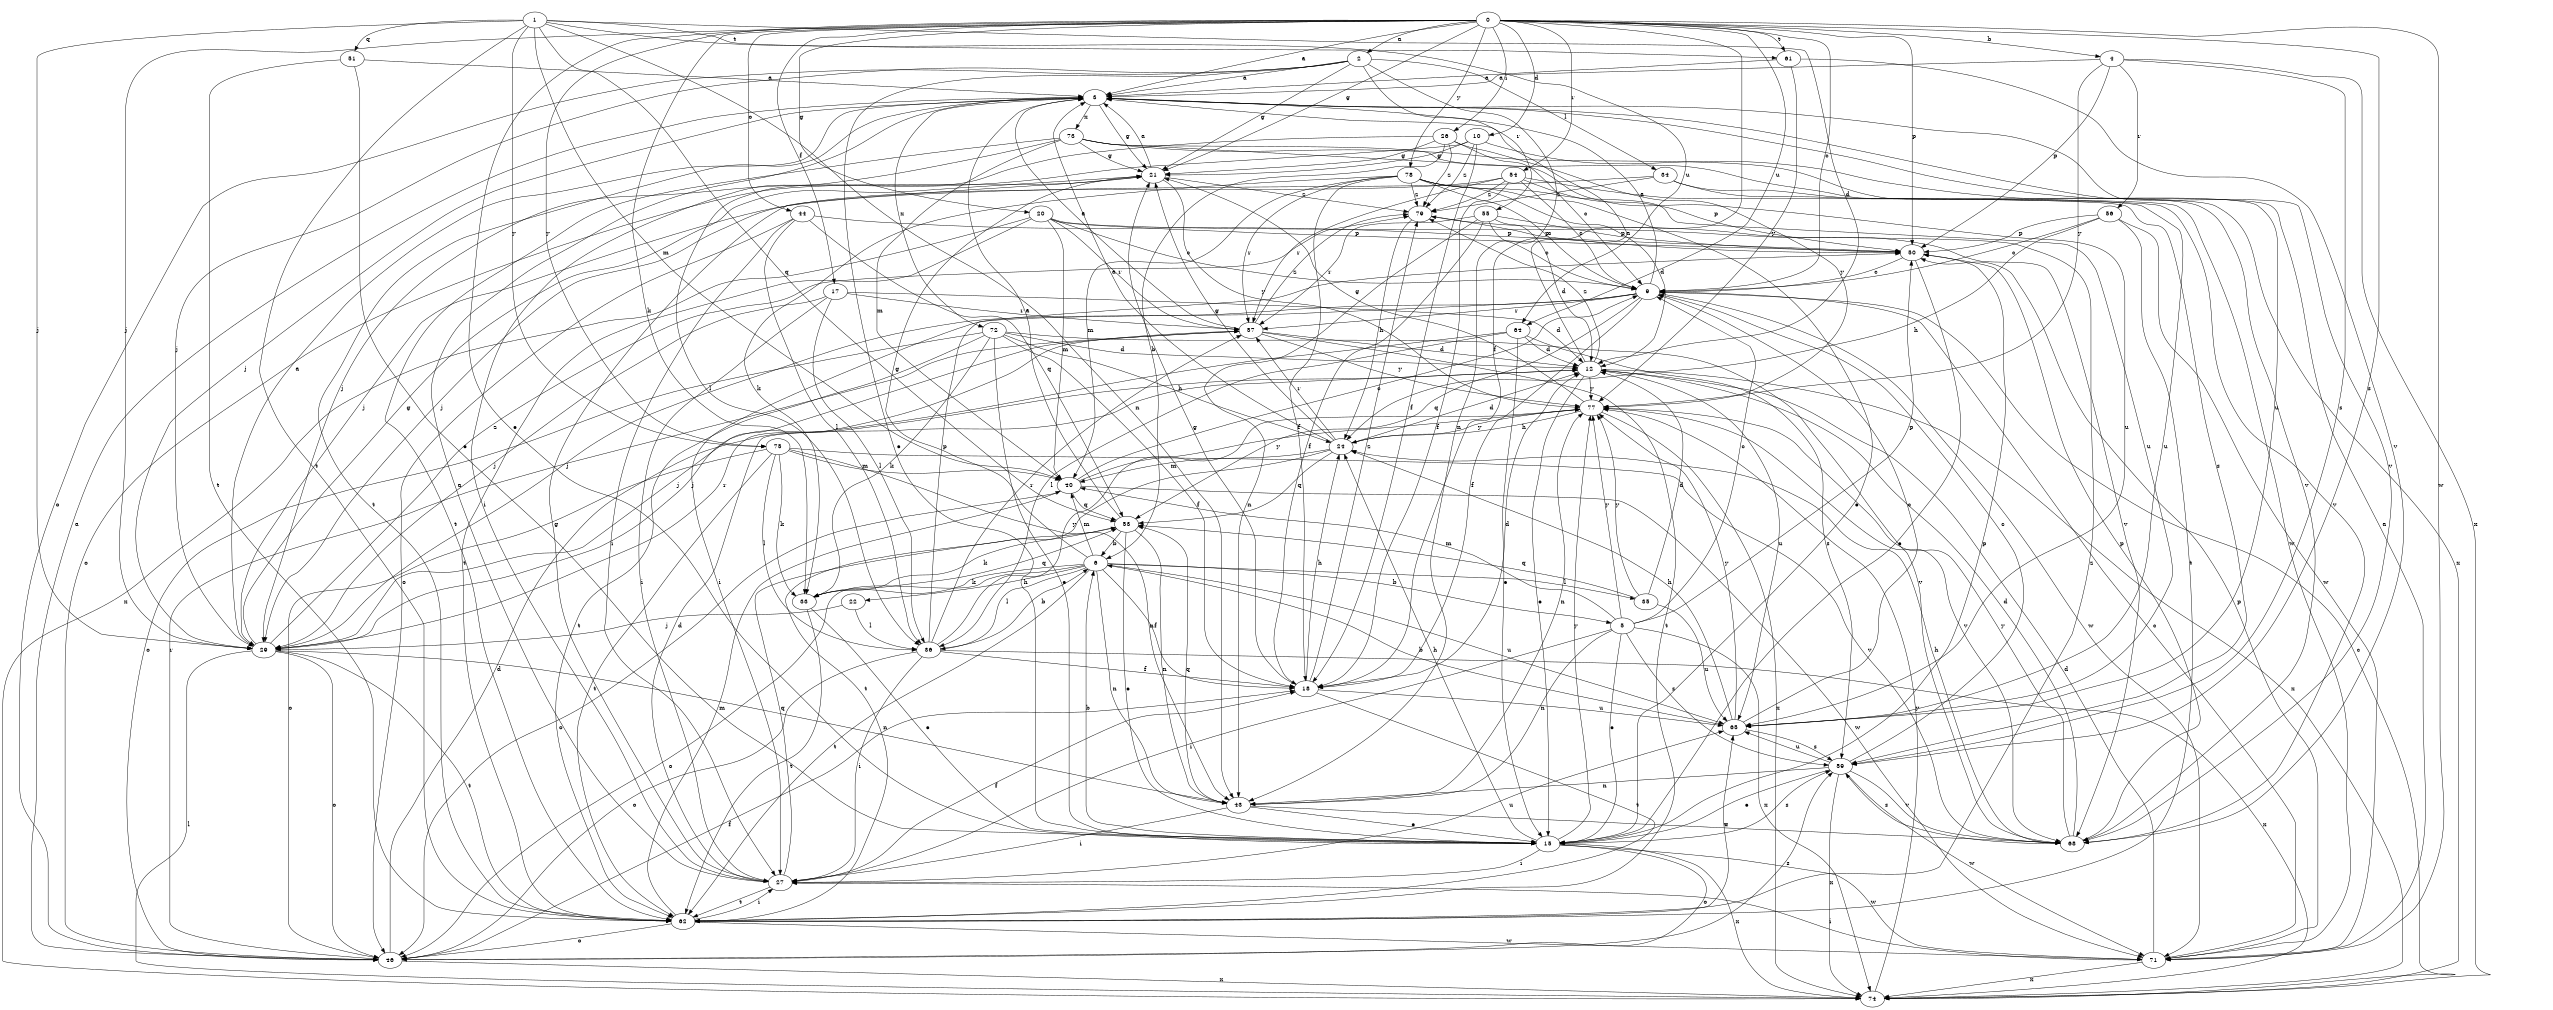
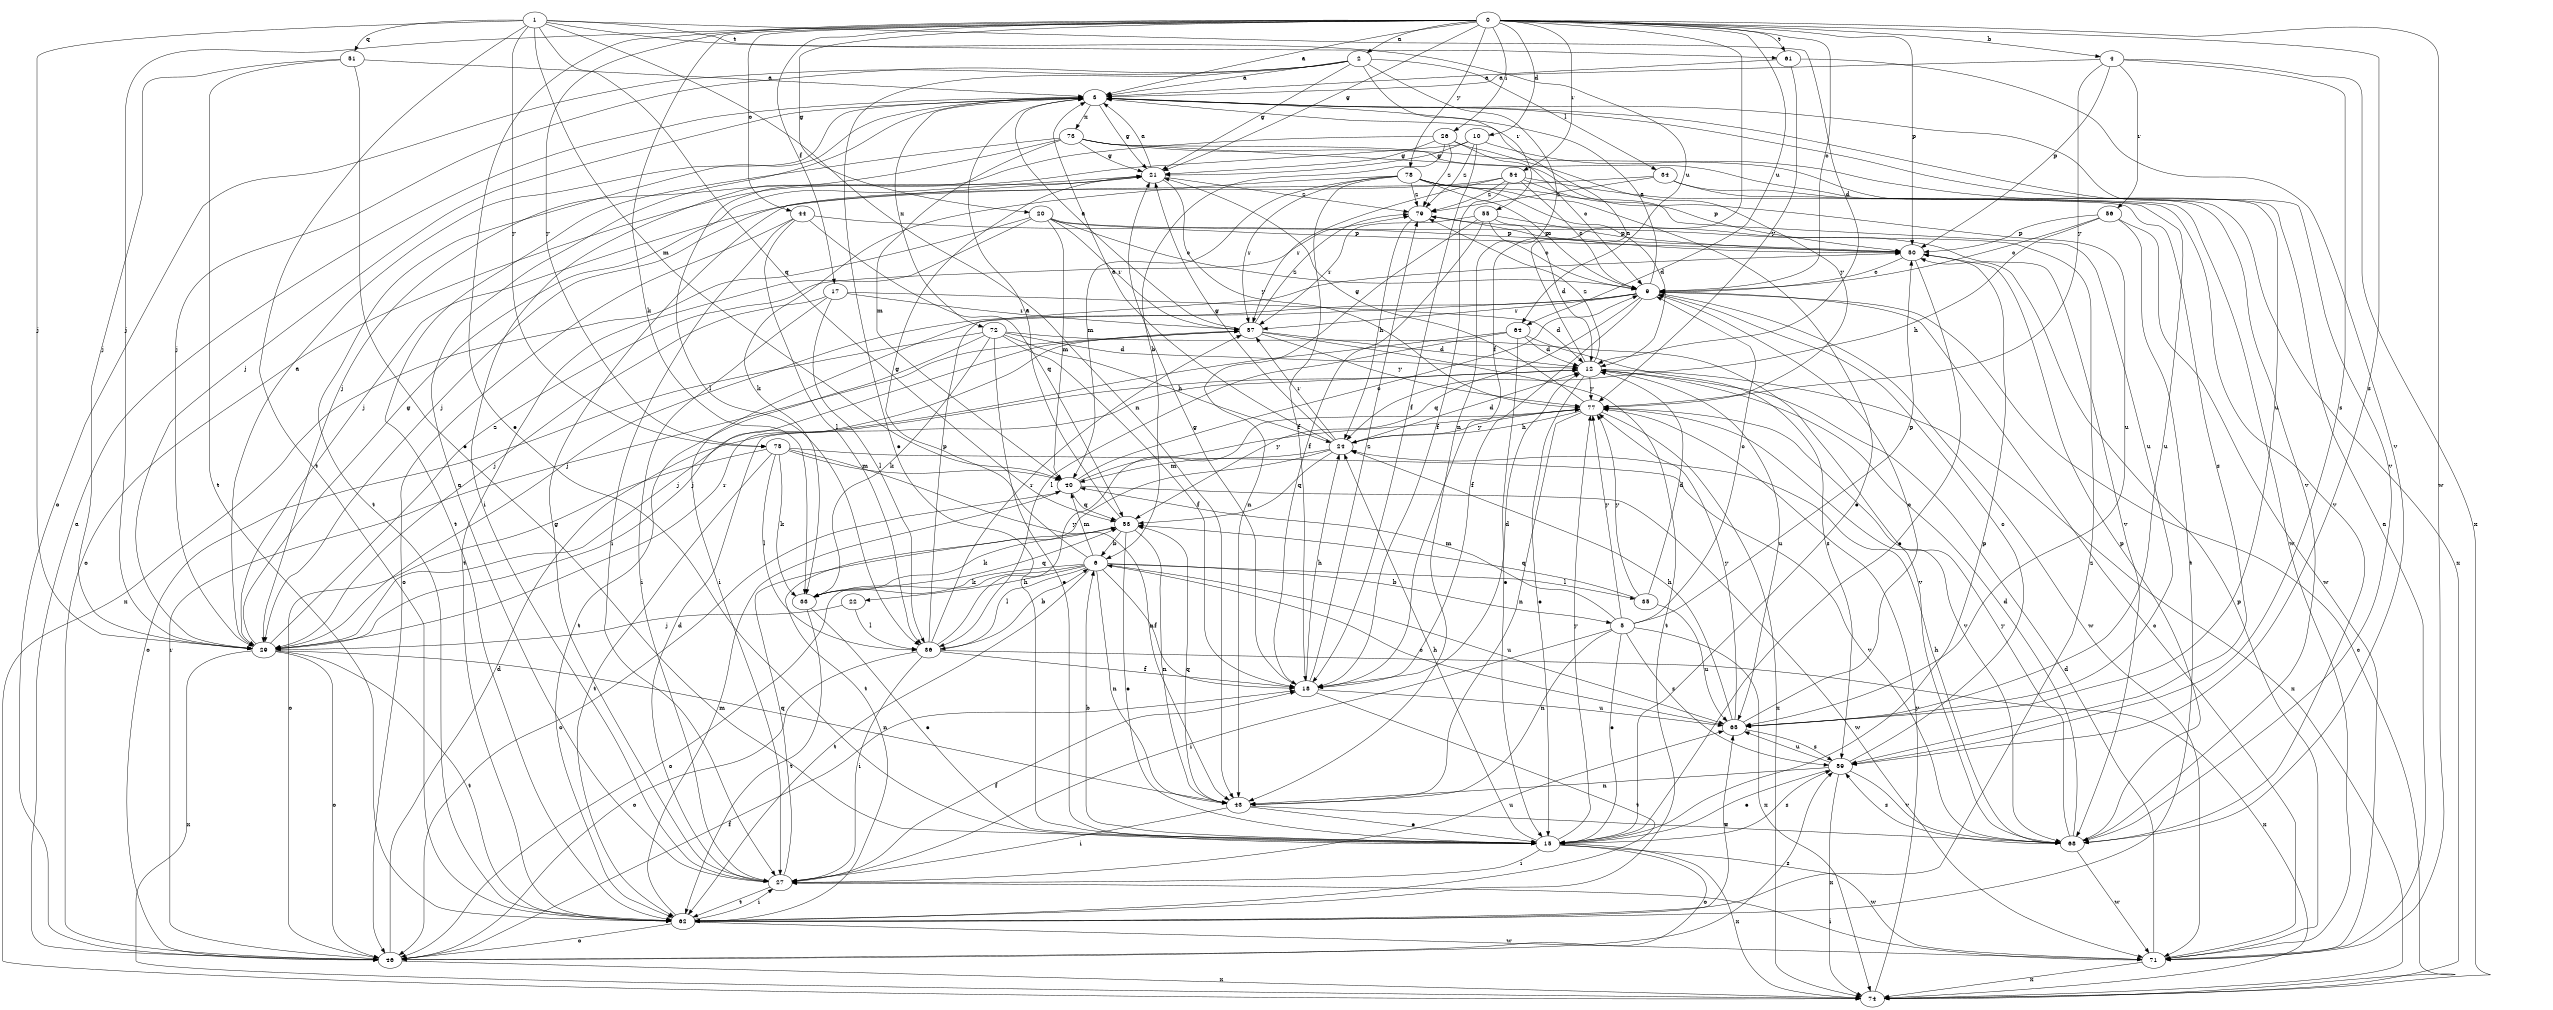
none -> (106, 330)
(1421, 650) -> (1421, 650)
(1518, 690) -> (1475, 679)
(189, 825) -> (189, 825)
(1985, 875) -> (2112, 900)
